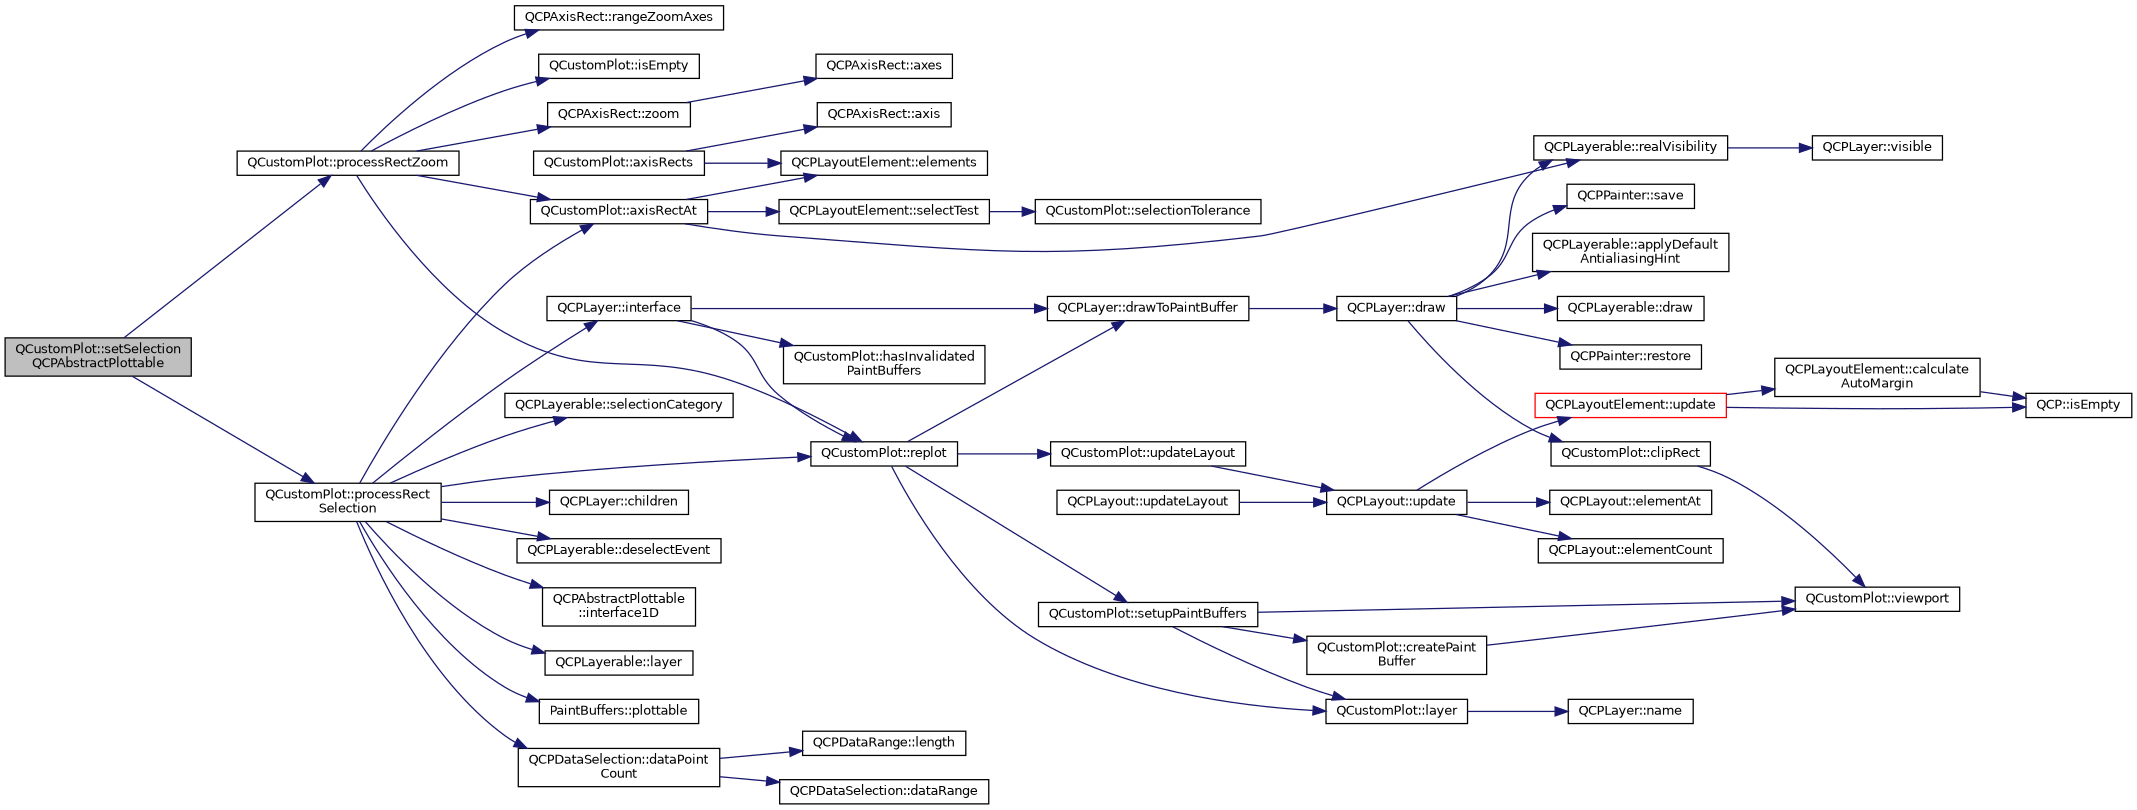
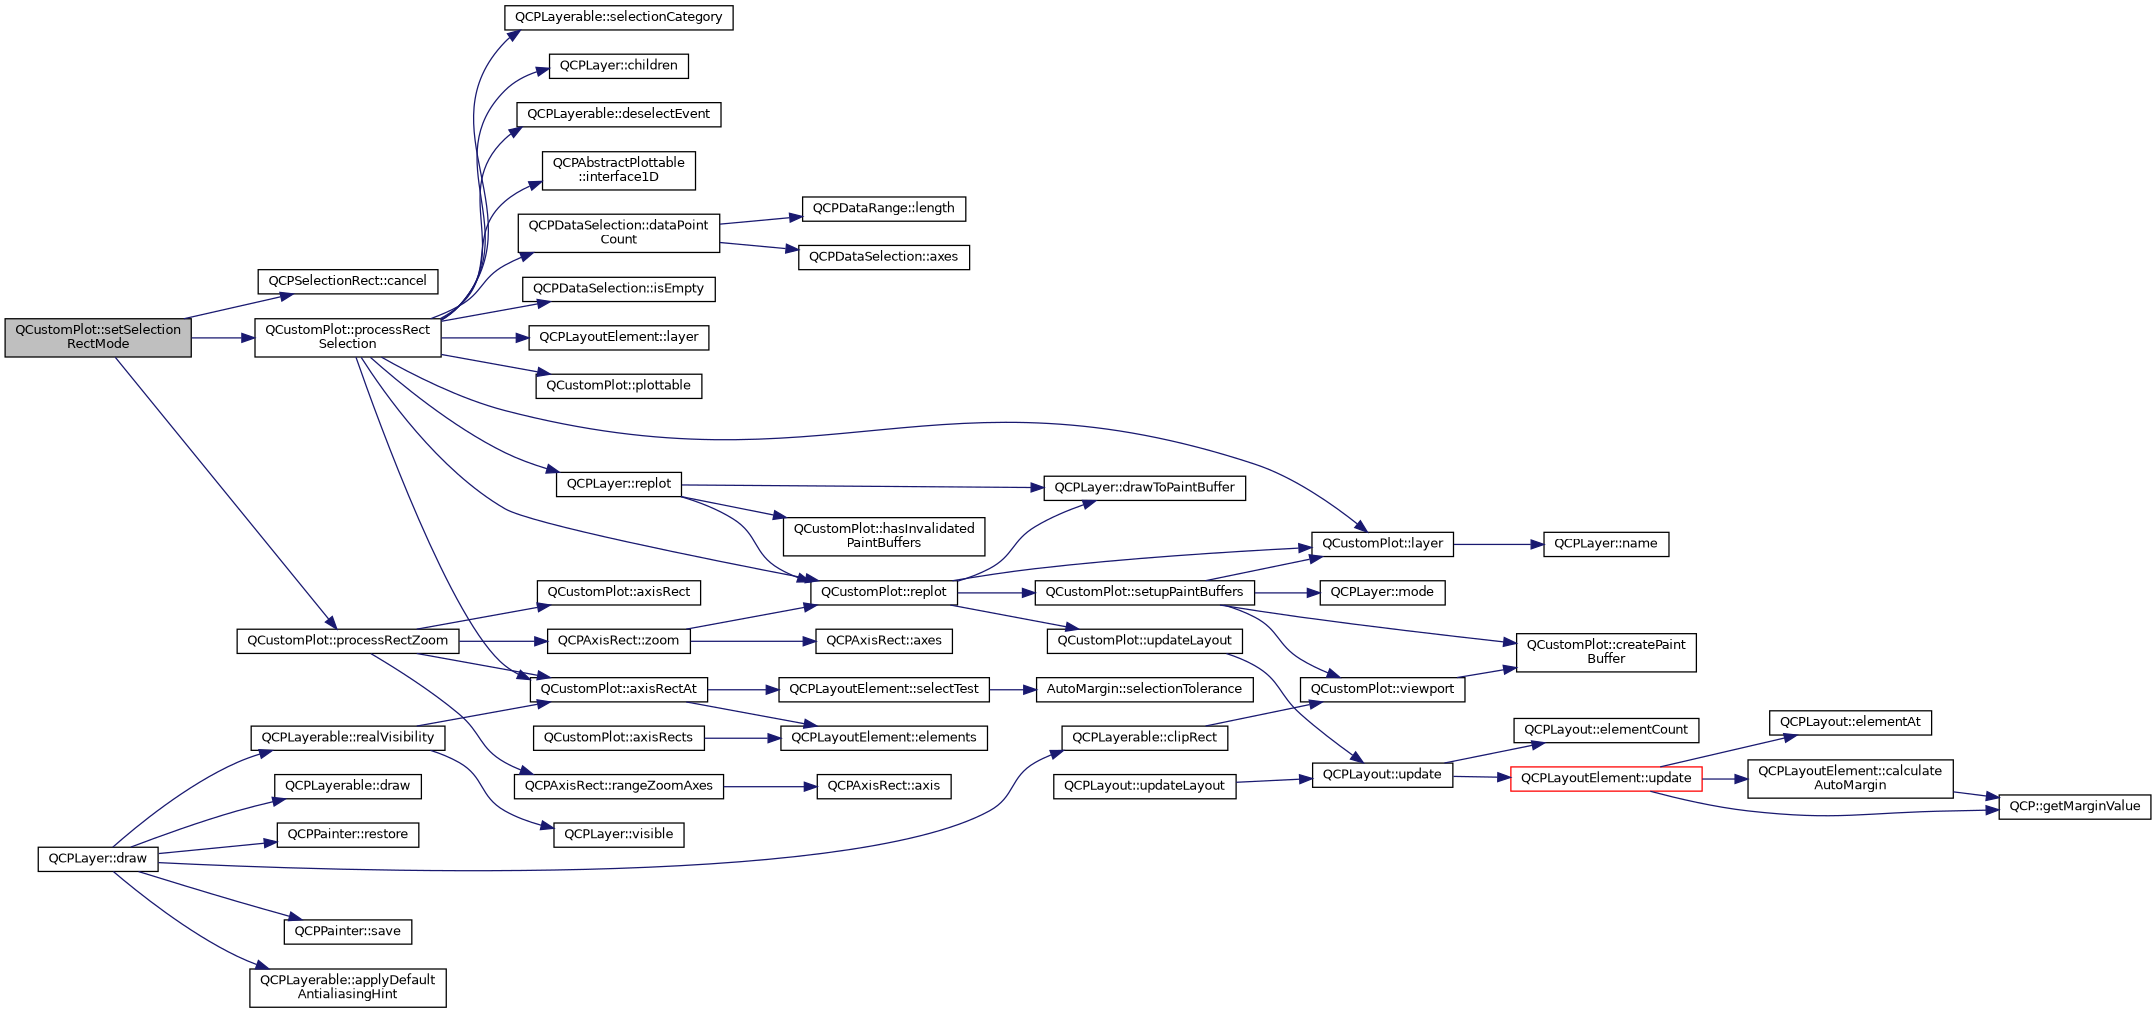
(619, 66) -> (619, 593)
(745, 140) -> (764, 787)
(1148, 212) -> (1145, 690)
(1130, 248) -> (477, 715)
none -> (348, 282)
none -> (619, 289)
(619, 309) -> (619, 484)
(1286, 309) -> none
(98, 357) -> (98, 338)
(573, 359) -> (745, 618)
(2079, 405) -> (2075, 807)
none -> (873, 430)
(1631, 454) -> (1145, 738)
(1502, 502) -> (1722, 752)
none -> (1383, 593)
(1635, 628) -> (1480, 674)
(619, 663) -> (619, 338)
(619, 711) -> (619, 386)
(884, 792) -> (884, 258)
